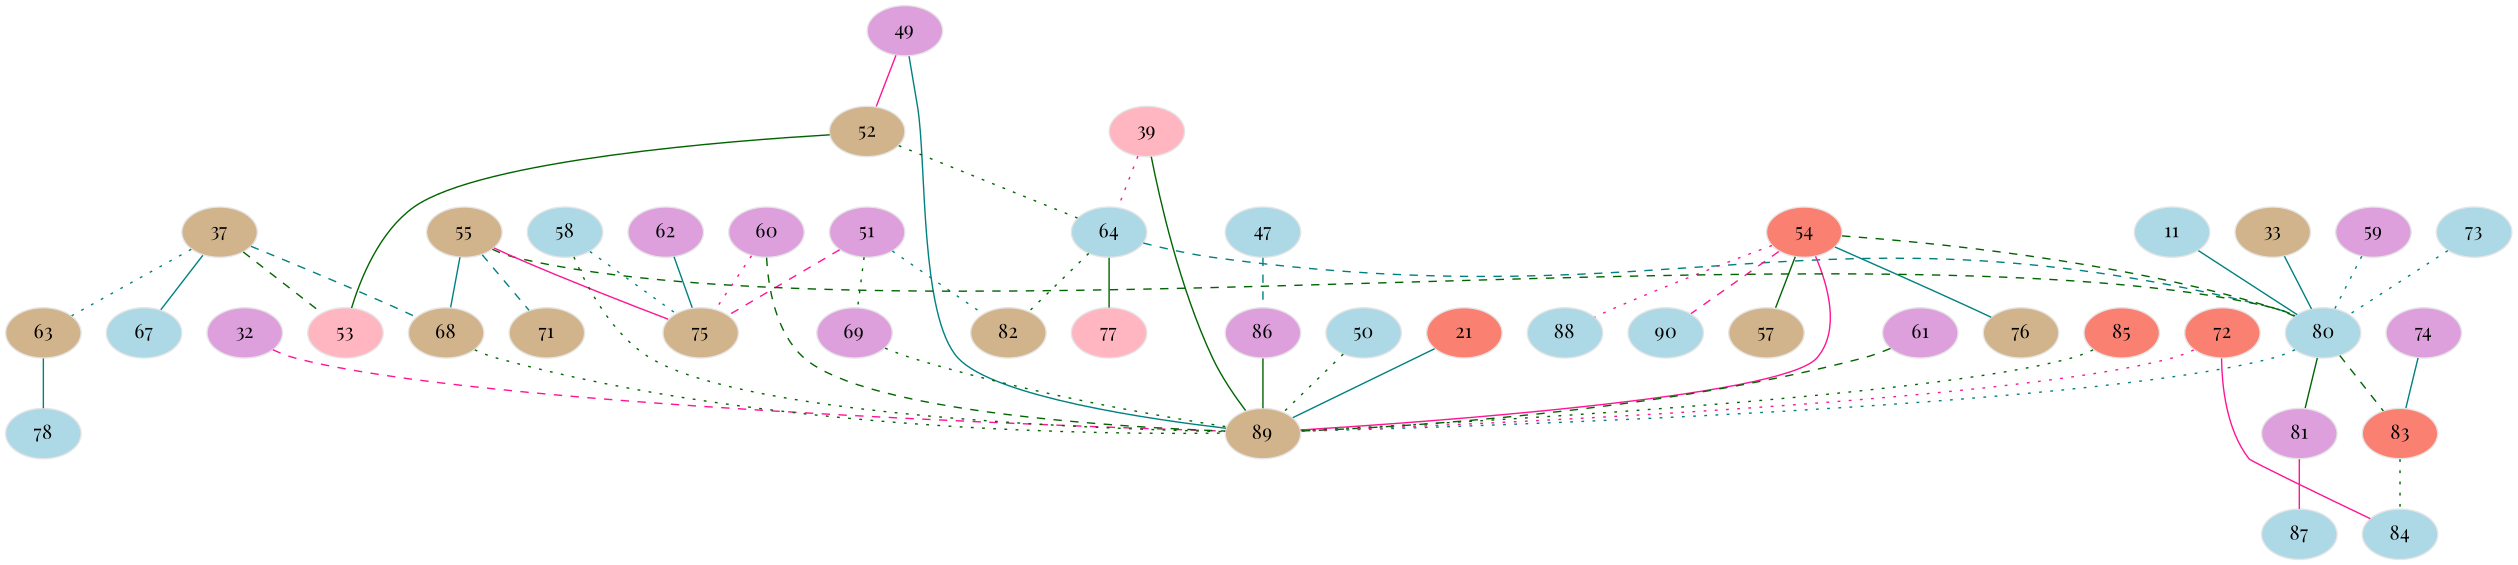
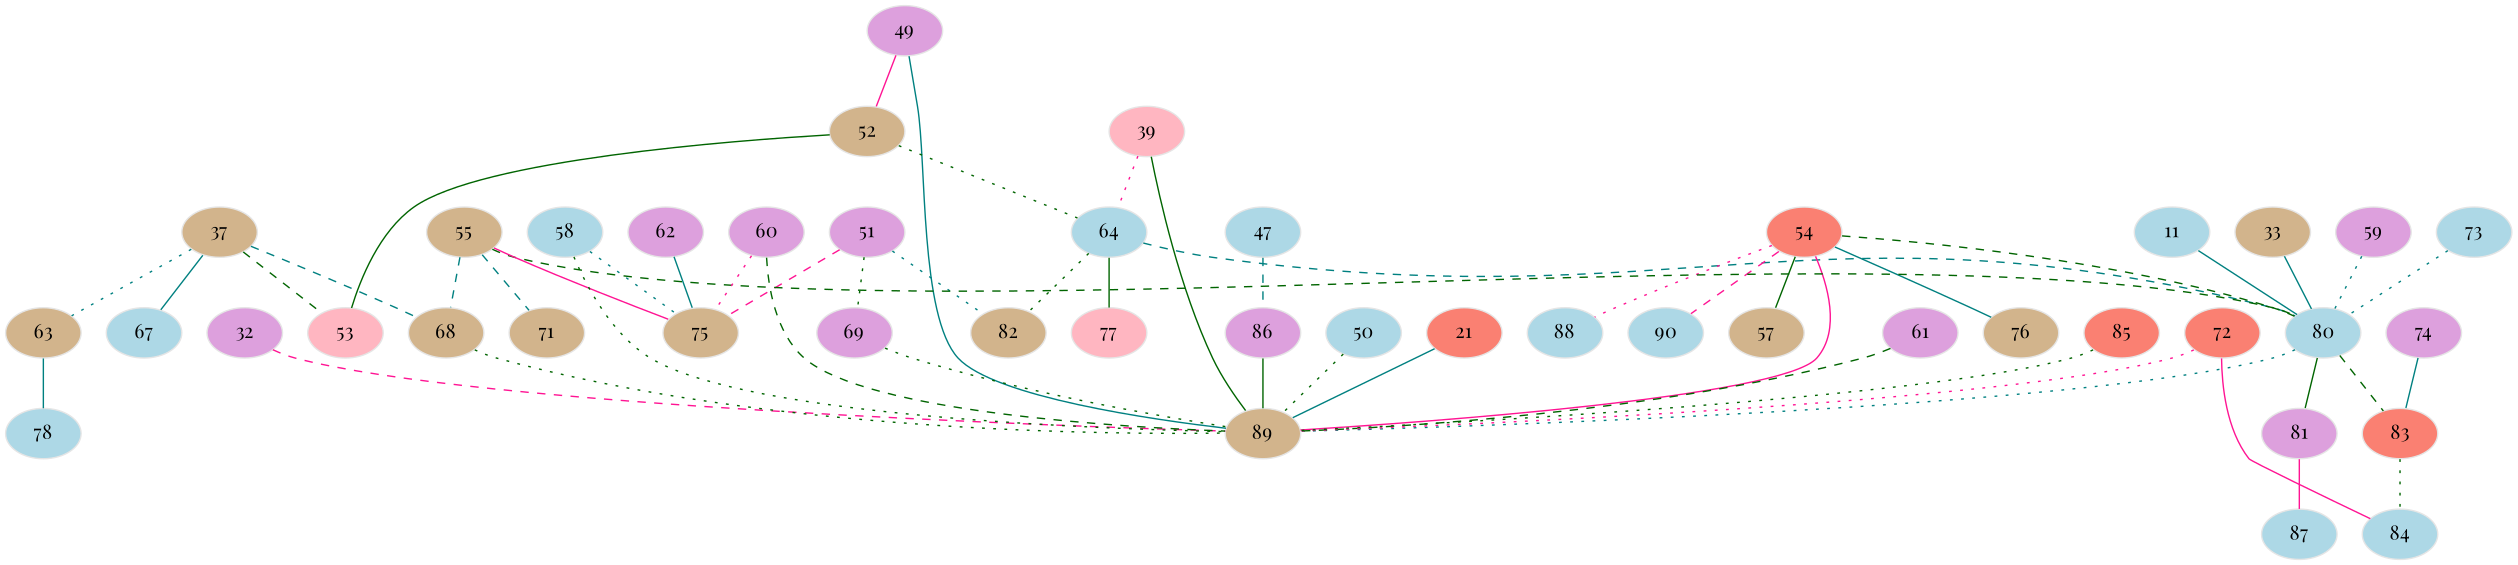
(455, 282) -> (455, 282)
